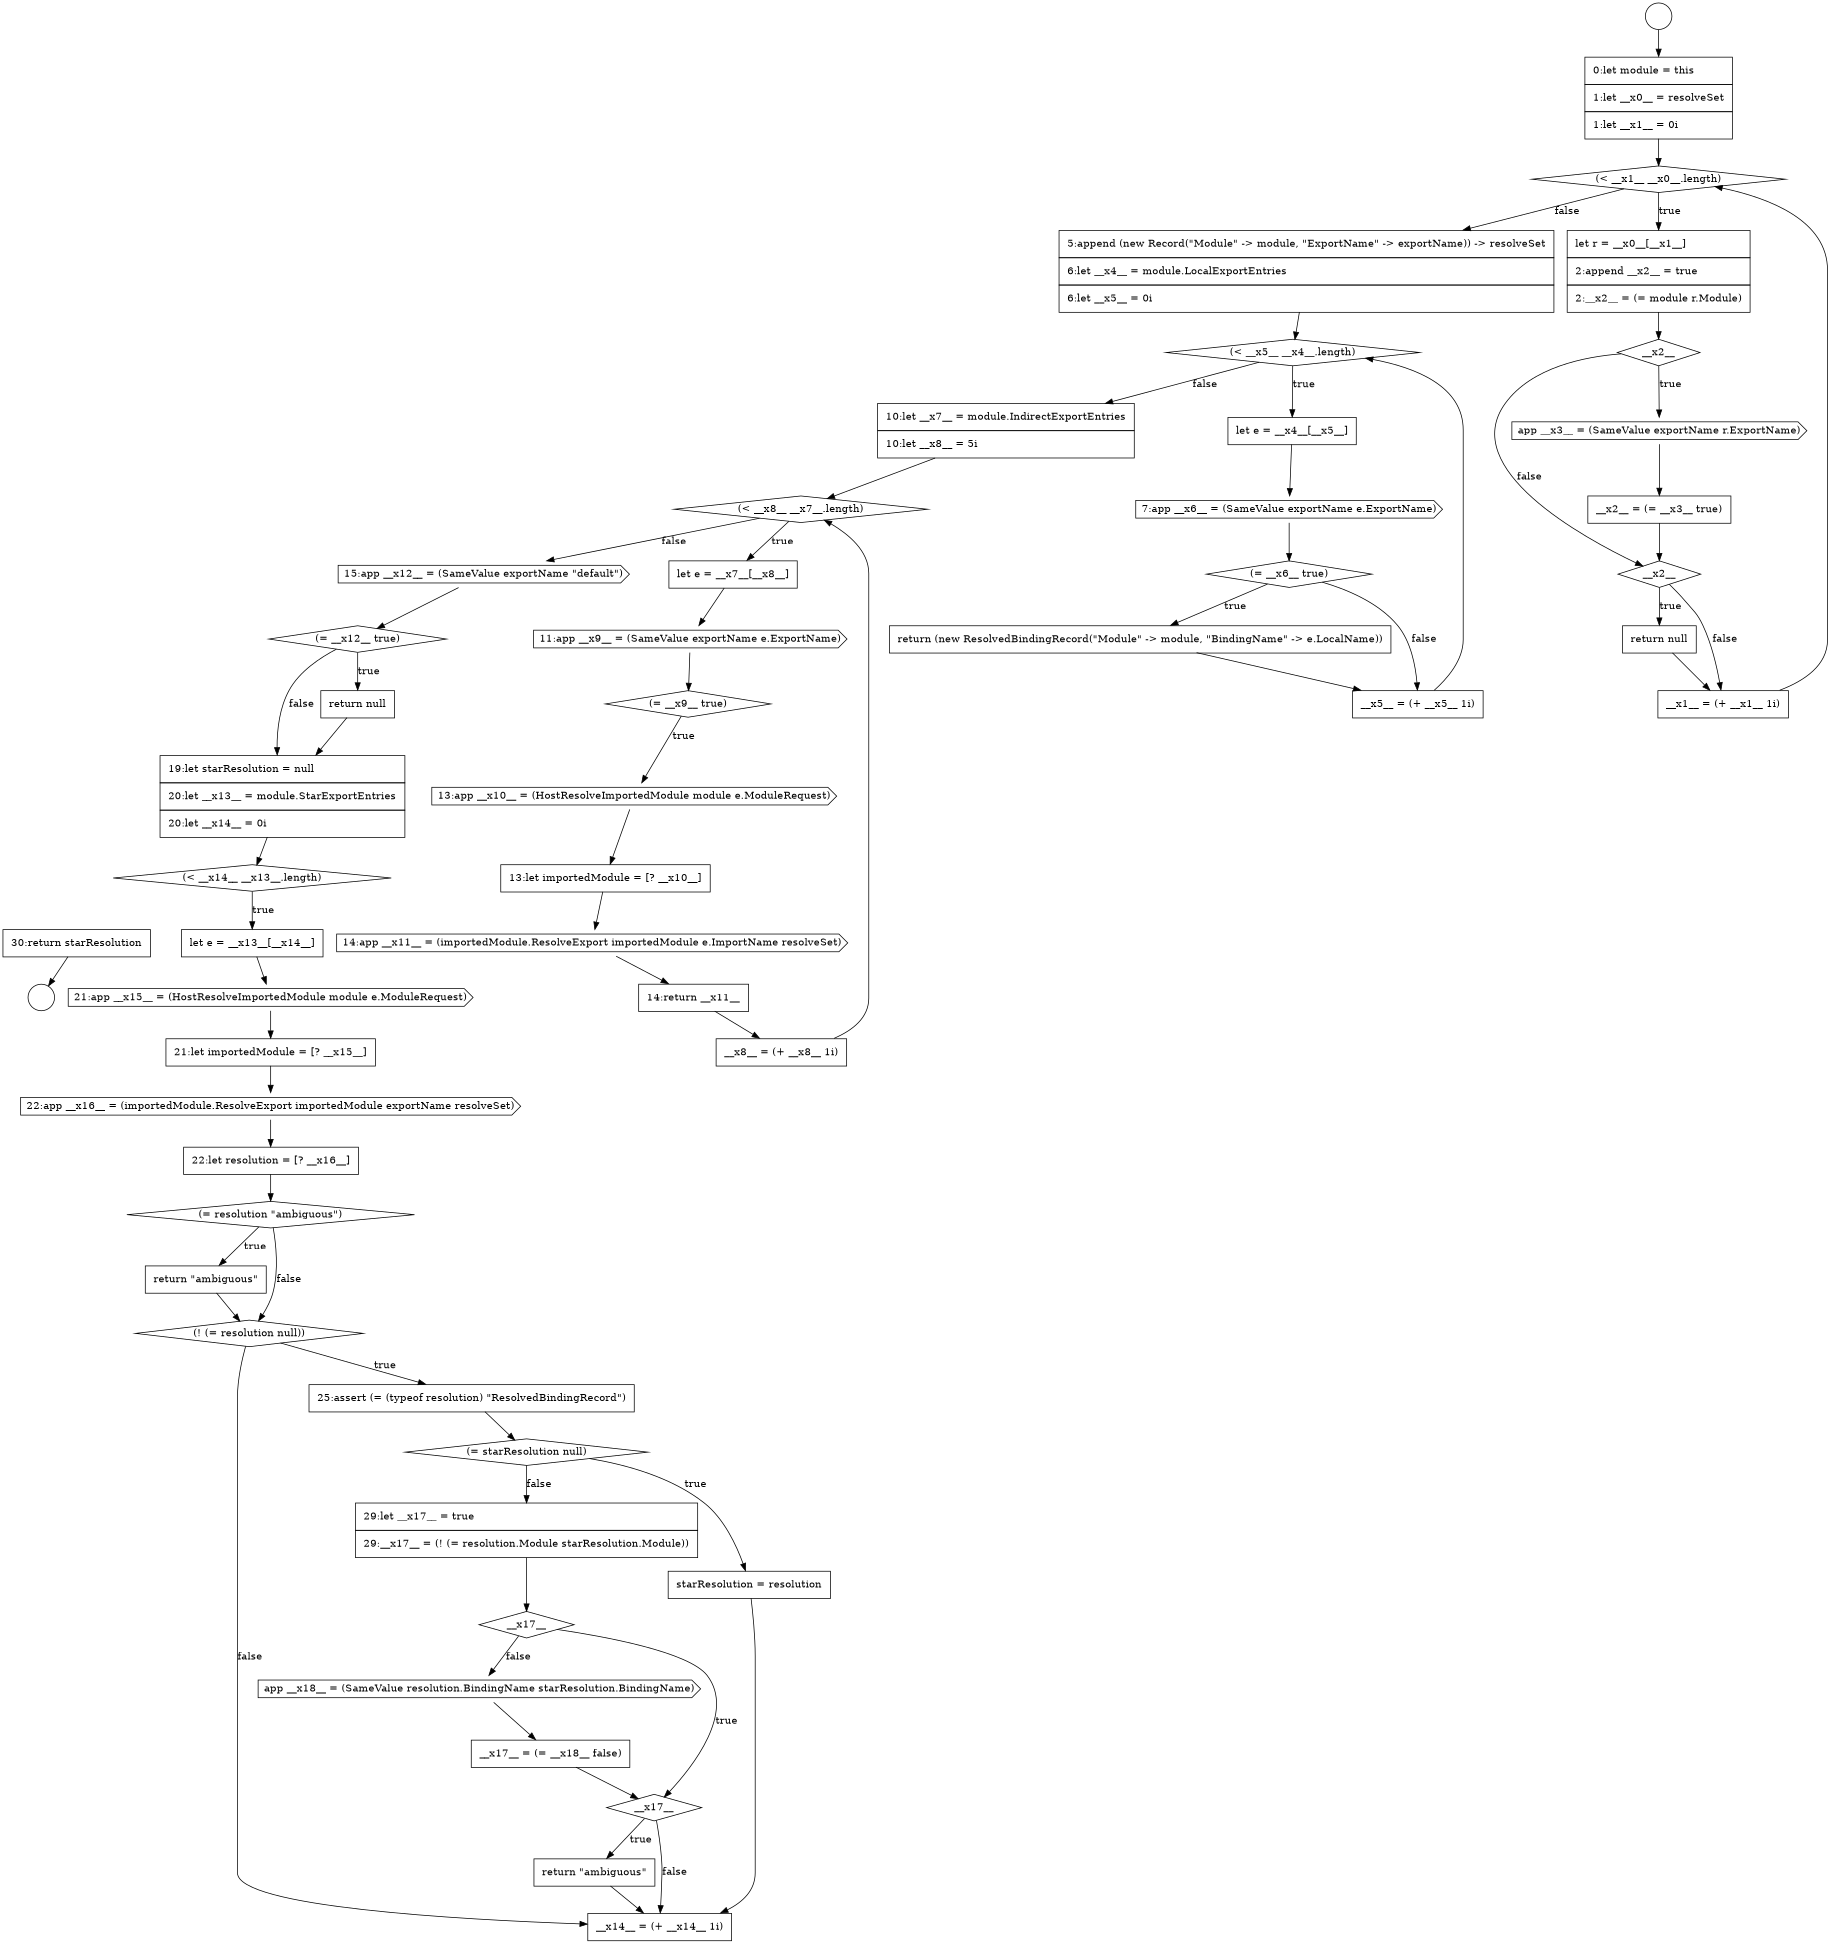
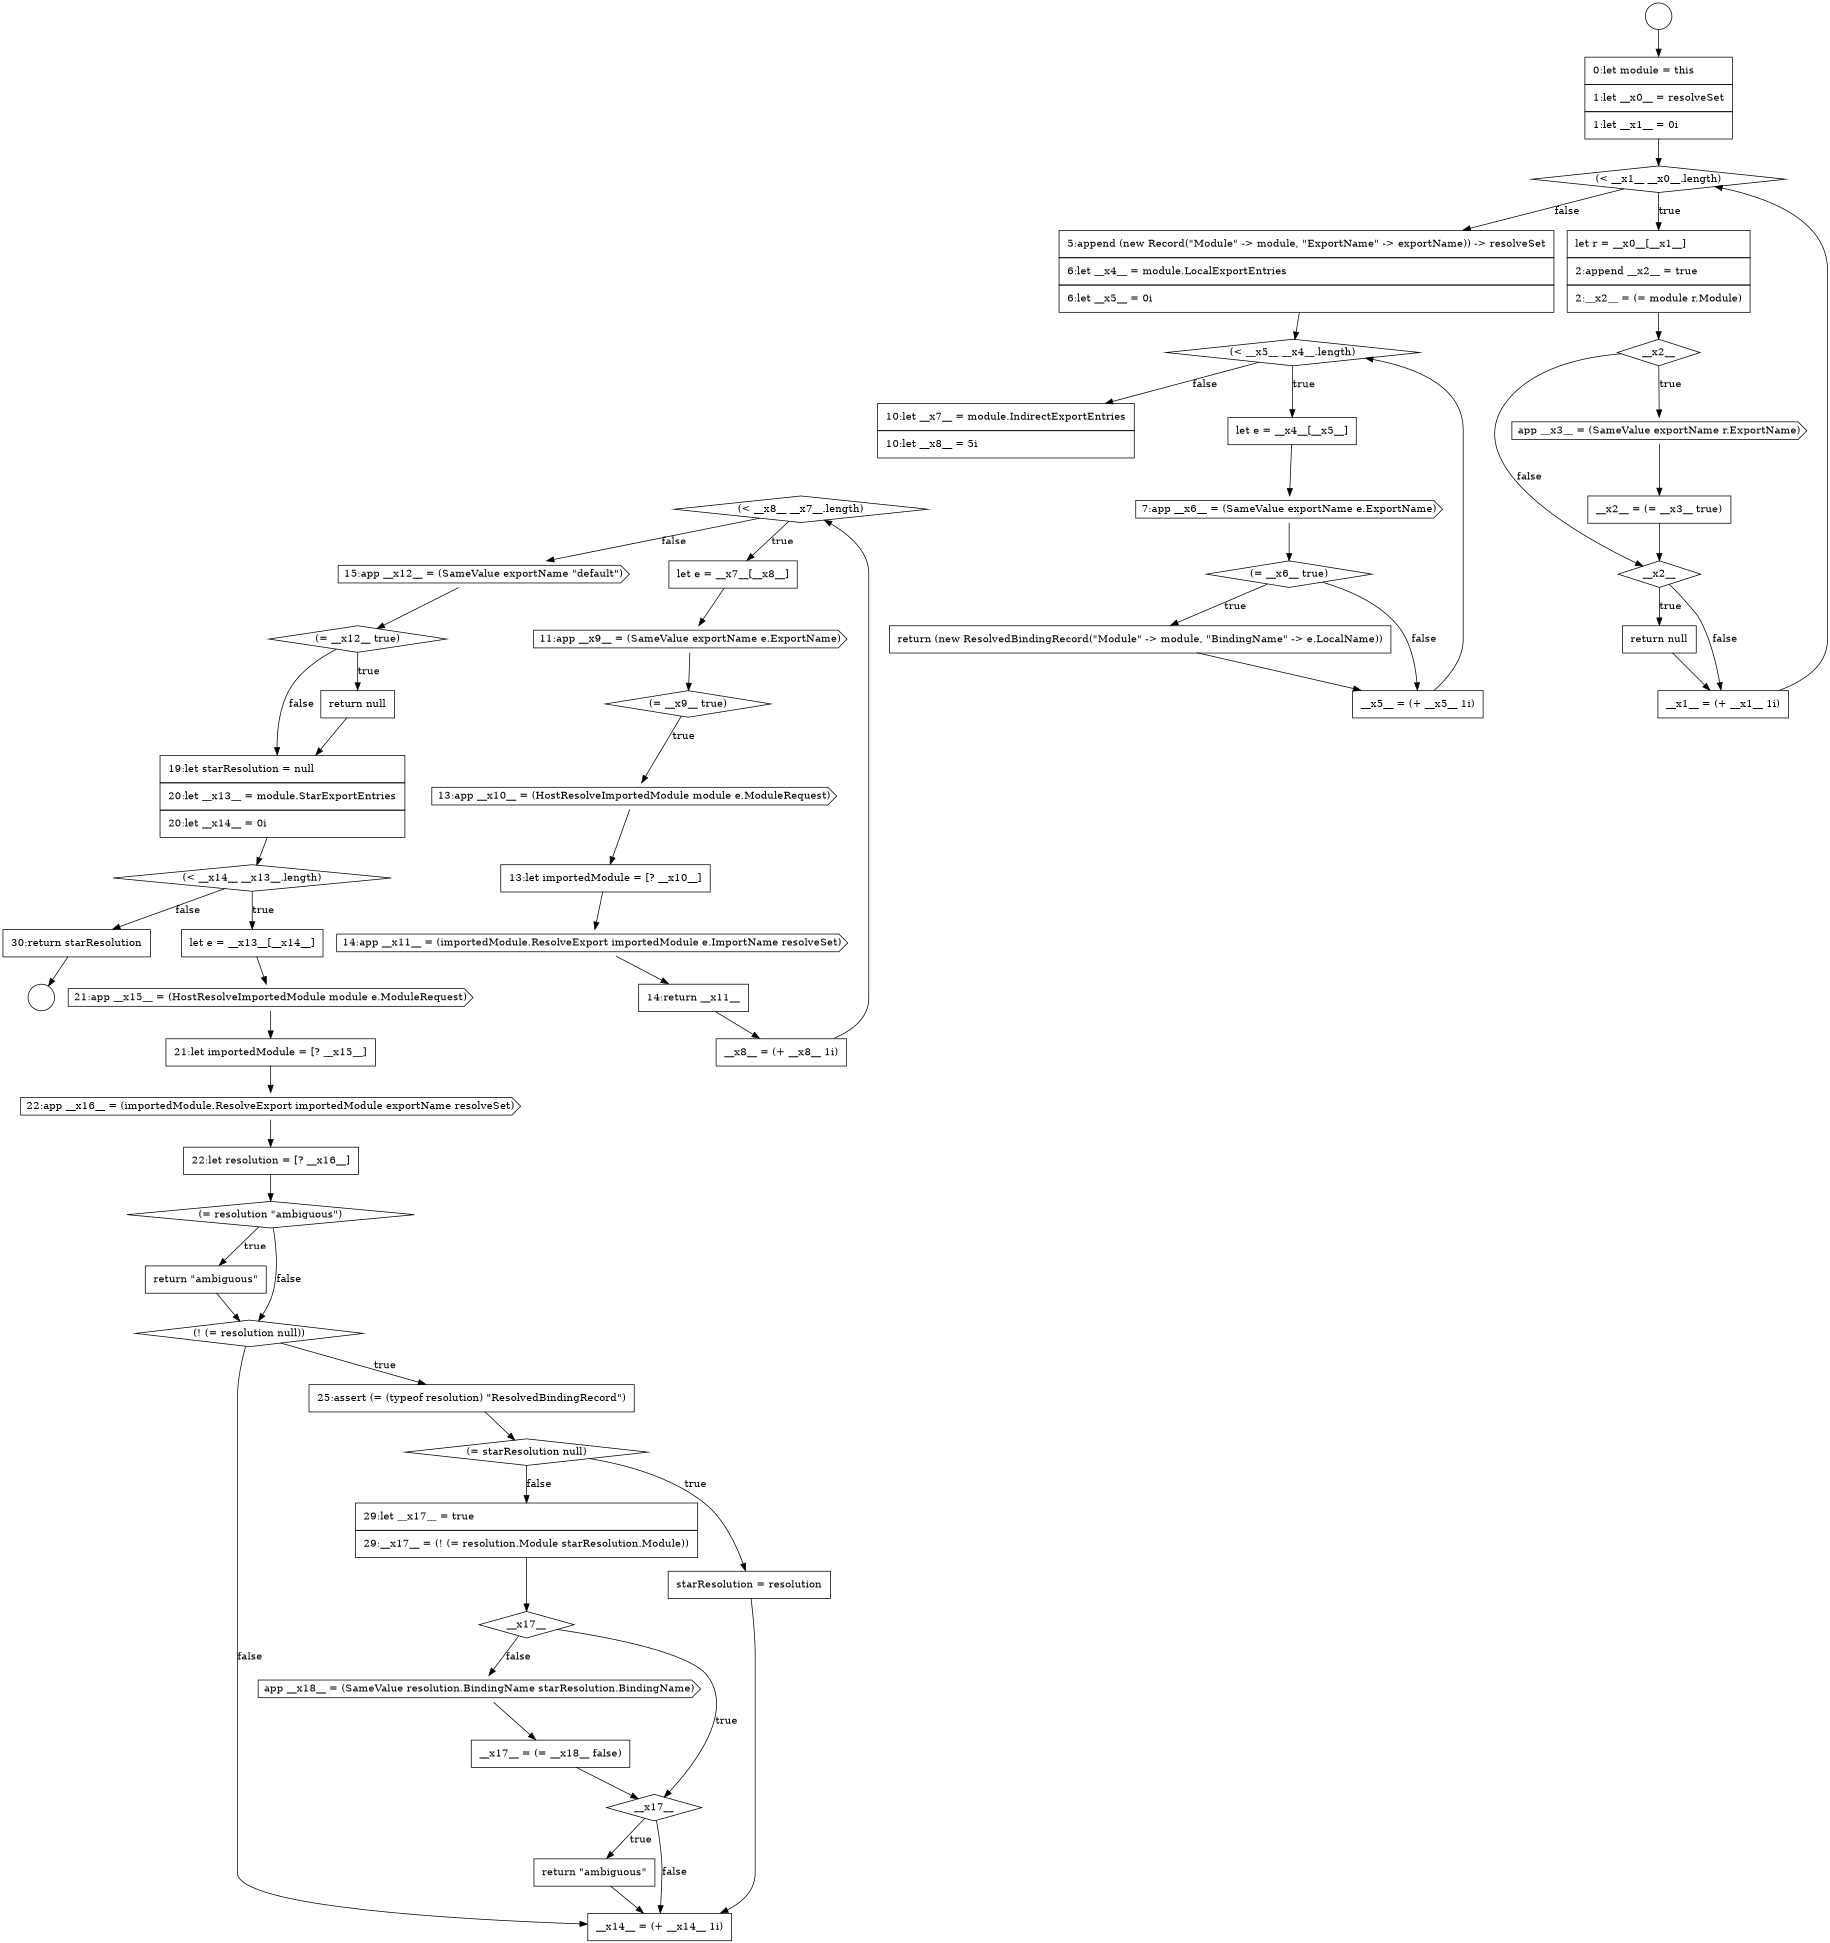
(885, 477) -> none
none -> (172, 908)
